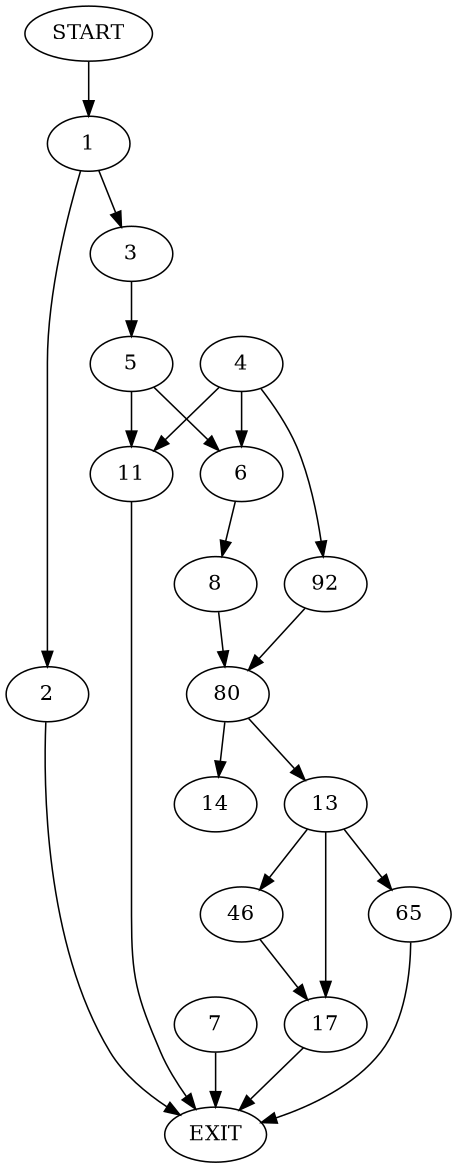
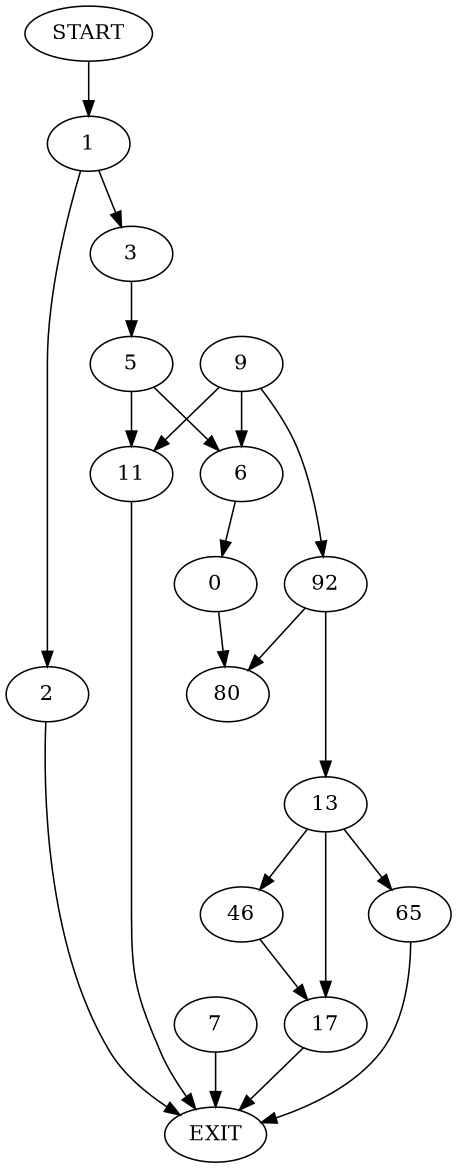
(242, 364) -> (242, 364)
(216, 584) -> (216, 584)
(272, 744) -> (326, 686)
(216, 804) -> none
